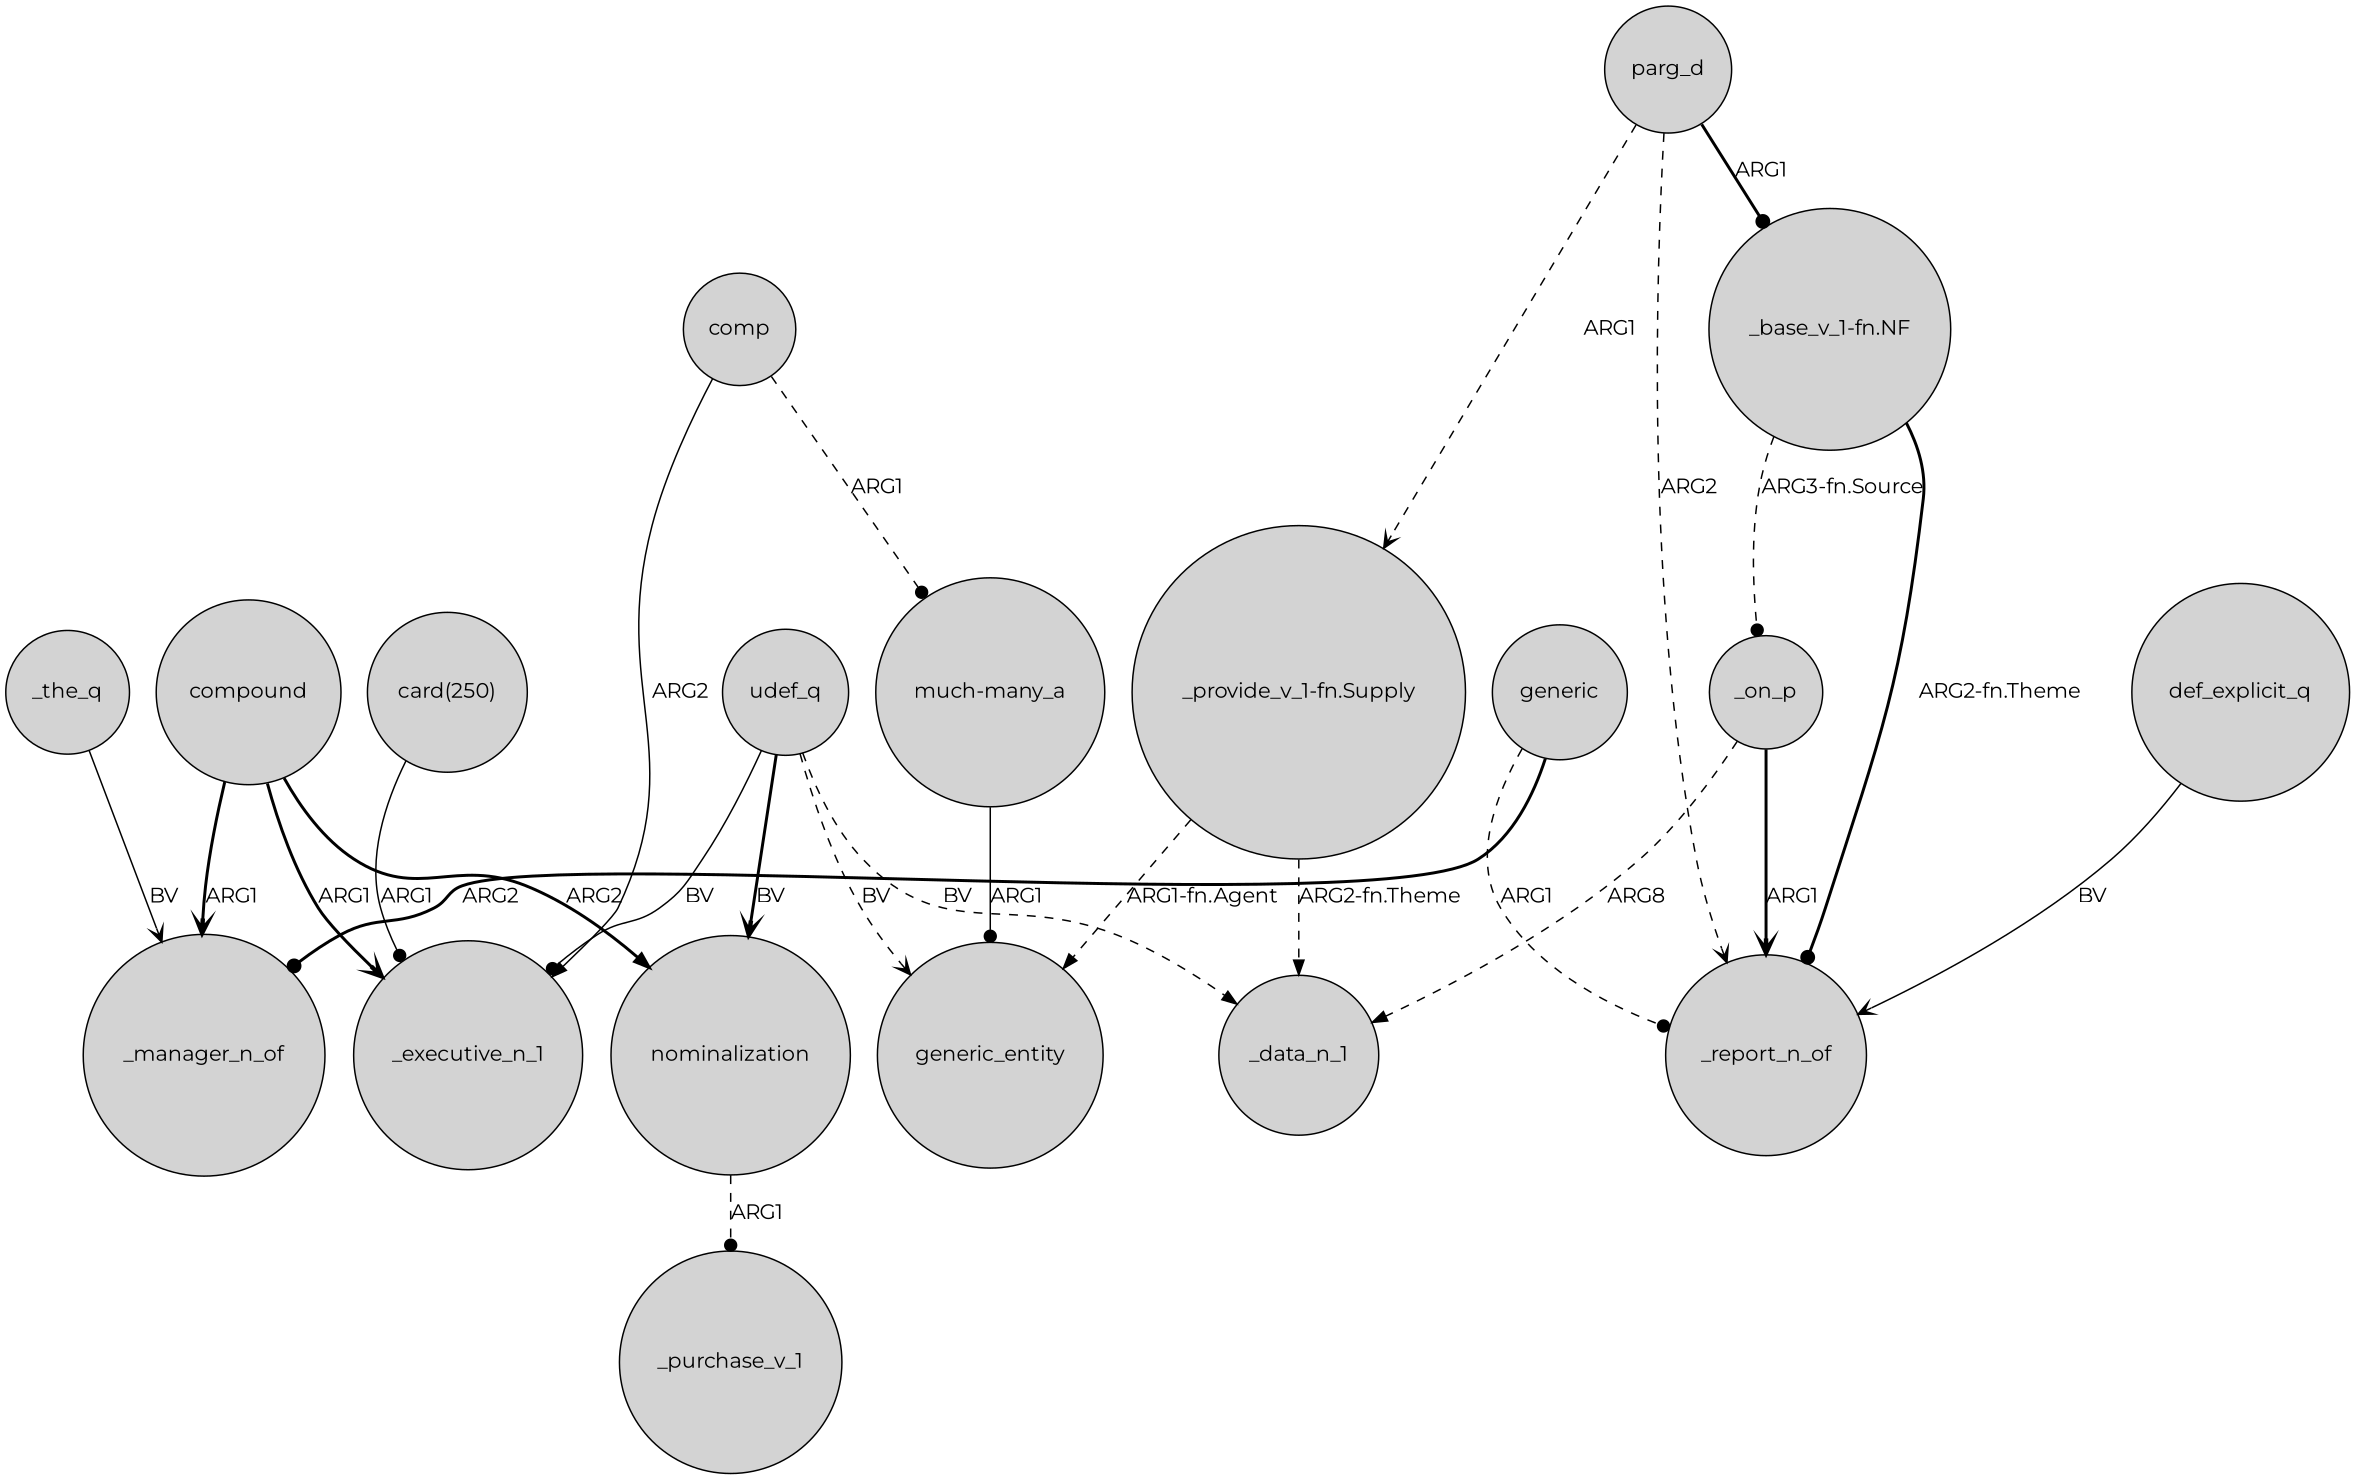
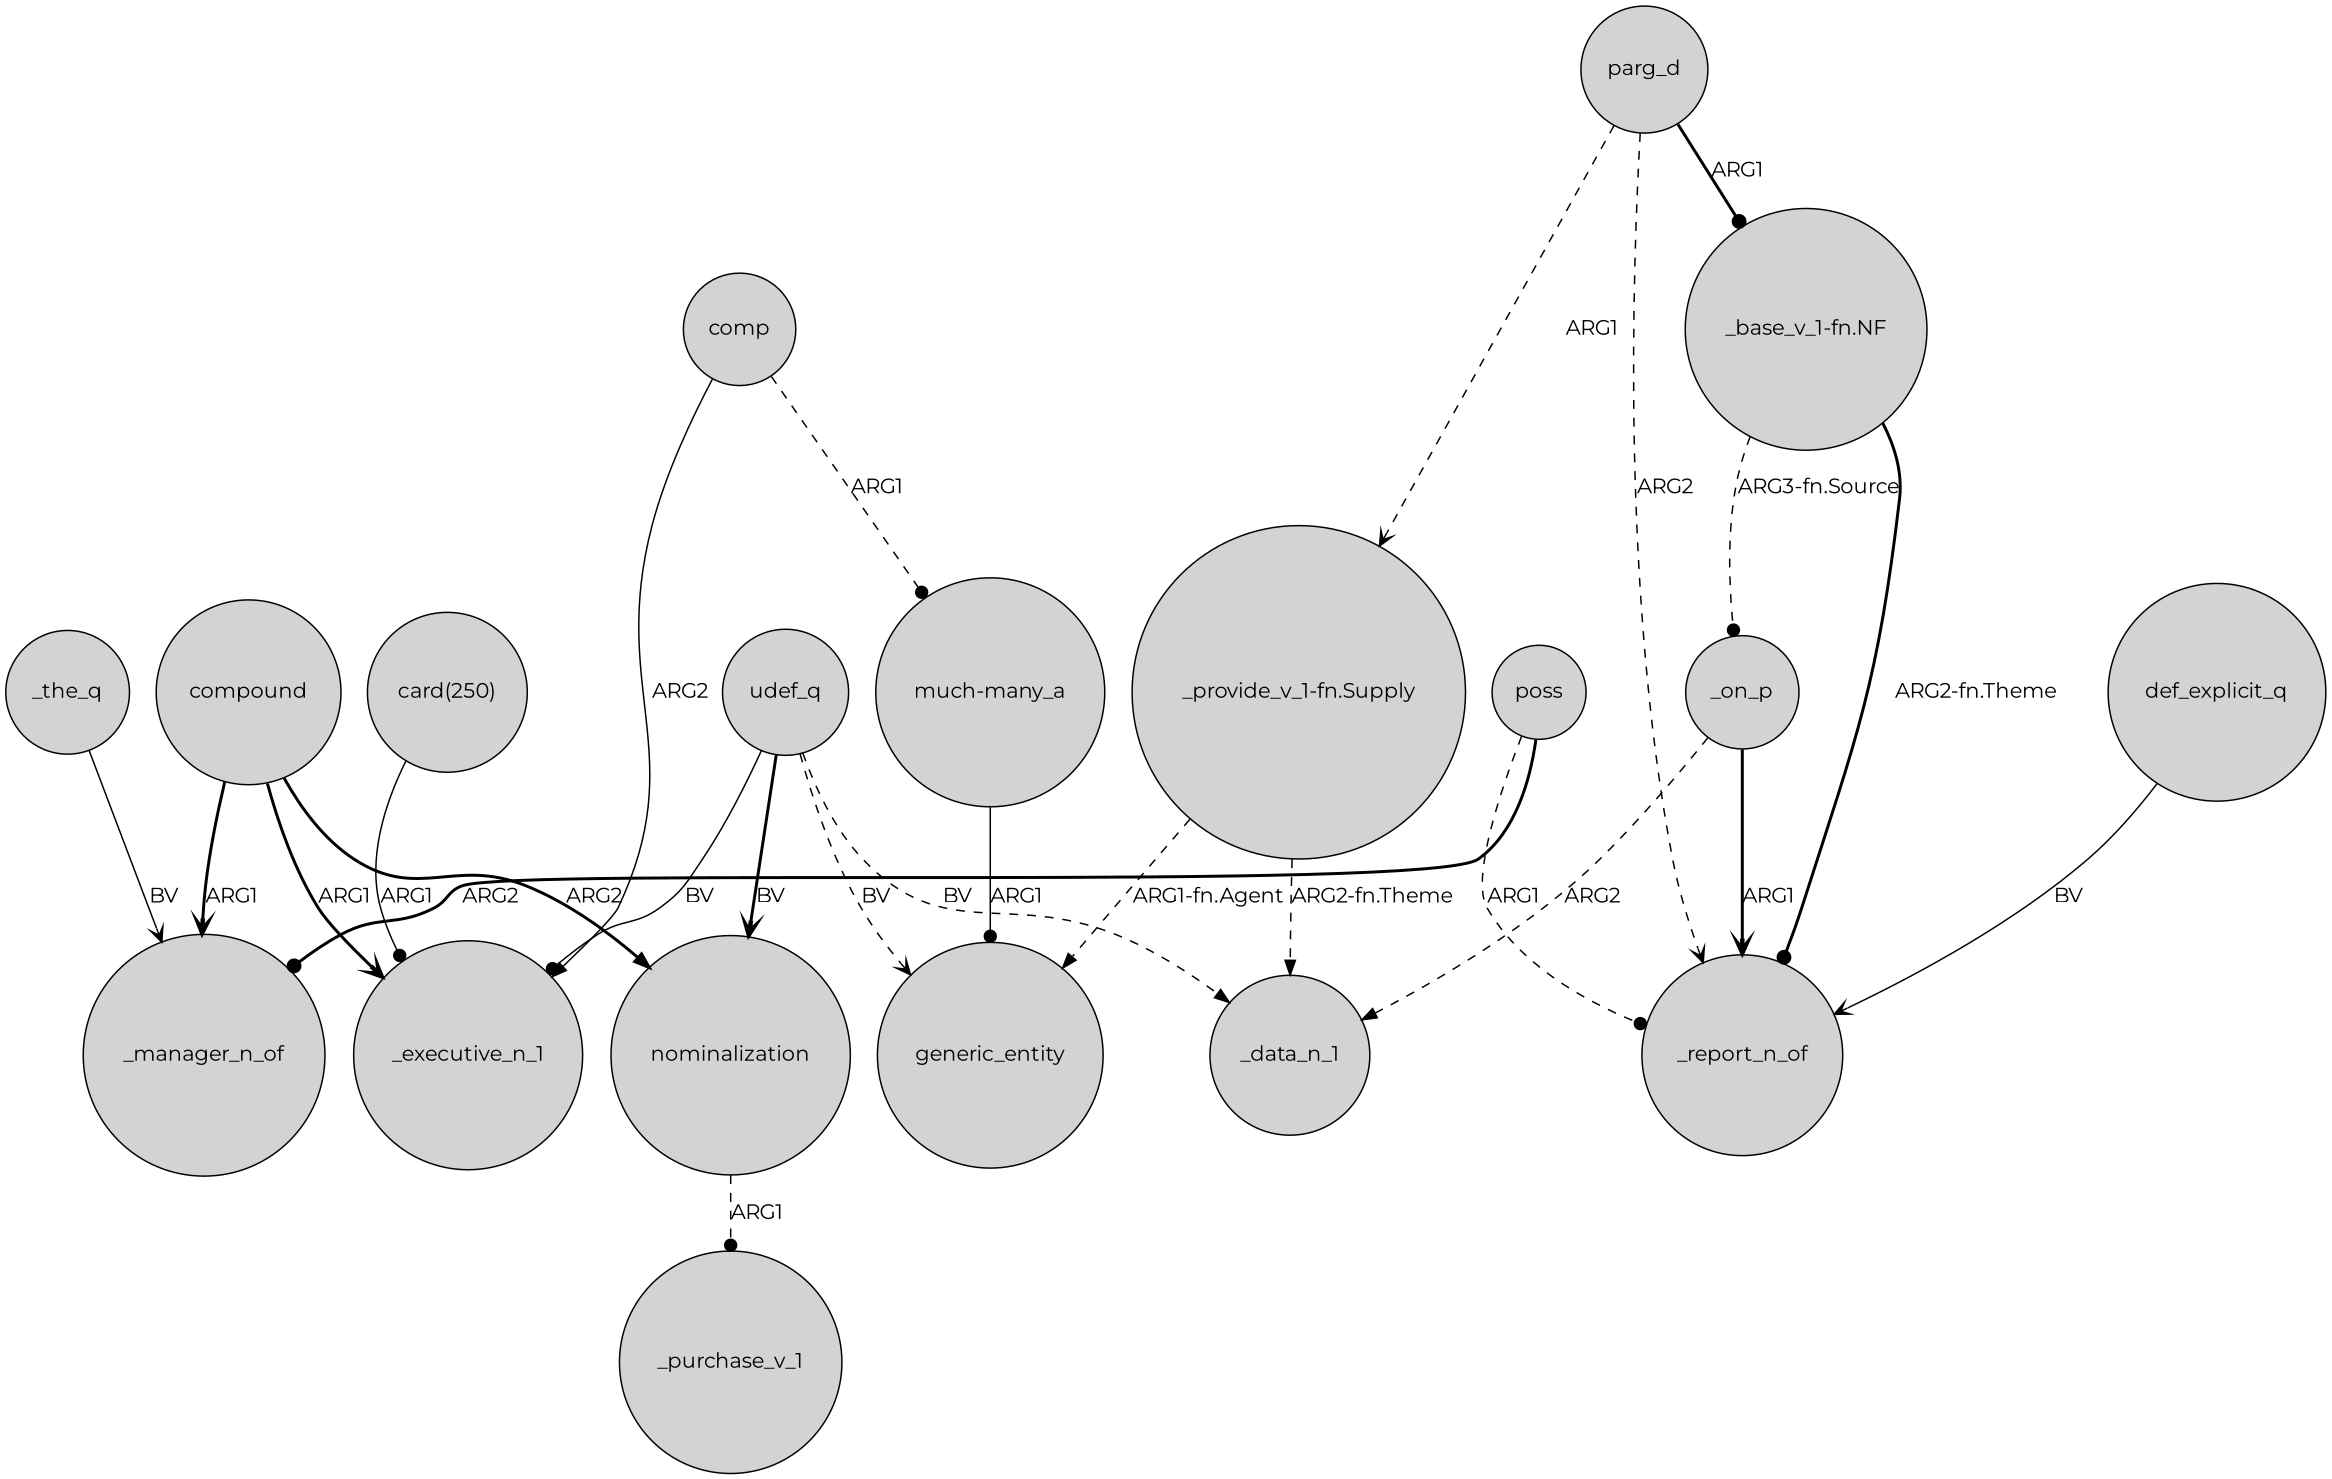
(1560, 692) -> (1539, 692)
(1637, 897) -> (1593, 897)
